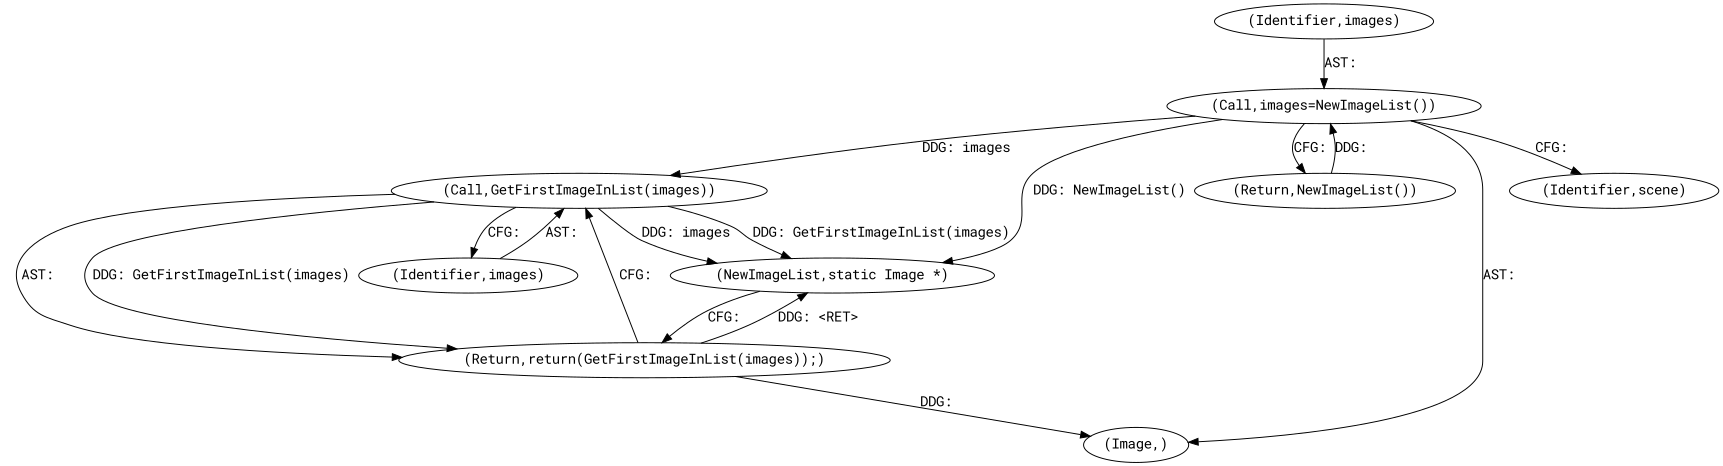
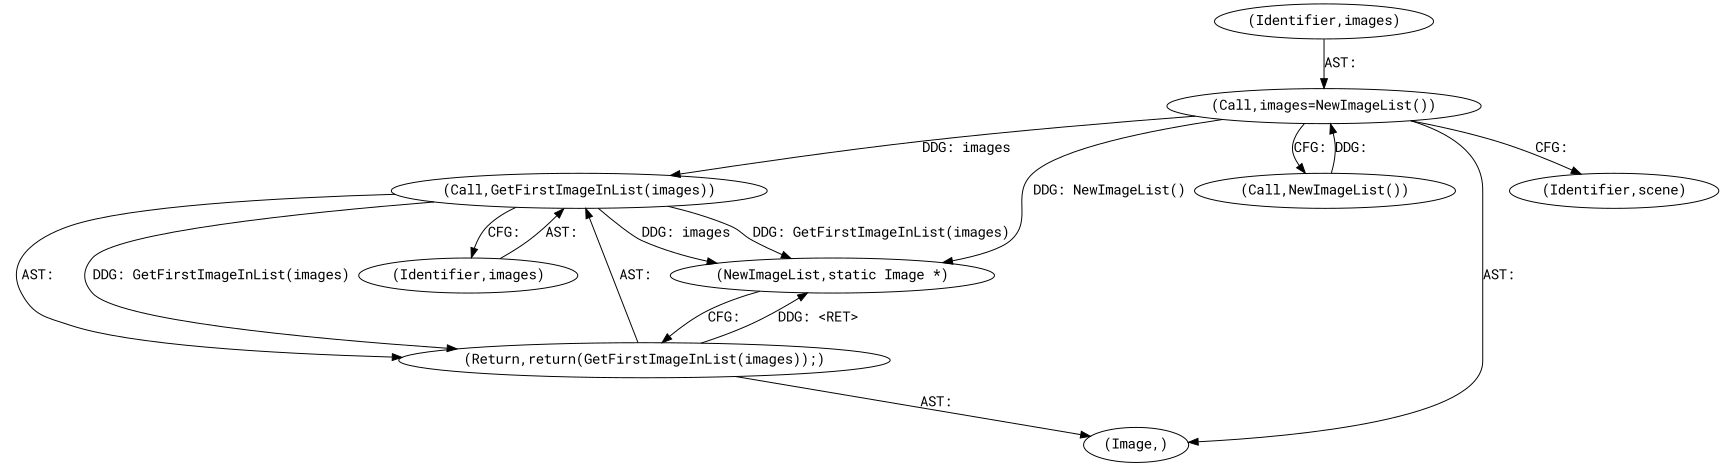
(1325, 191) -> (1325, 191)
(640, 276) -> (640, 276)
(940, 403) -> (940, 403)
